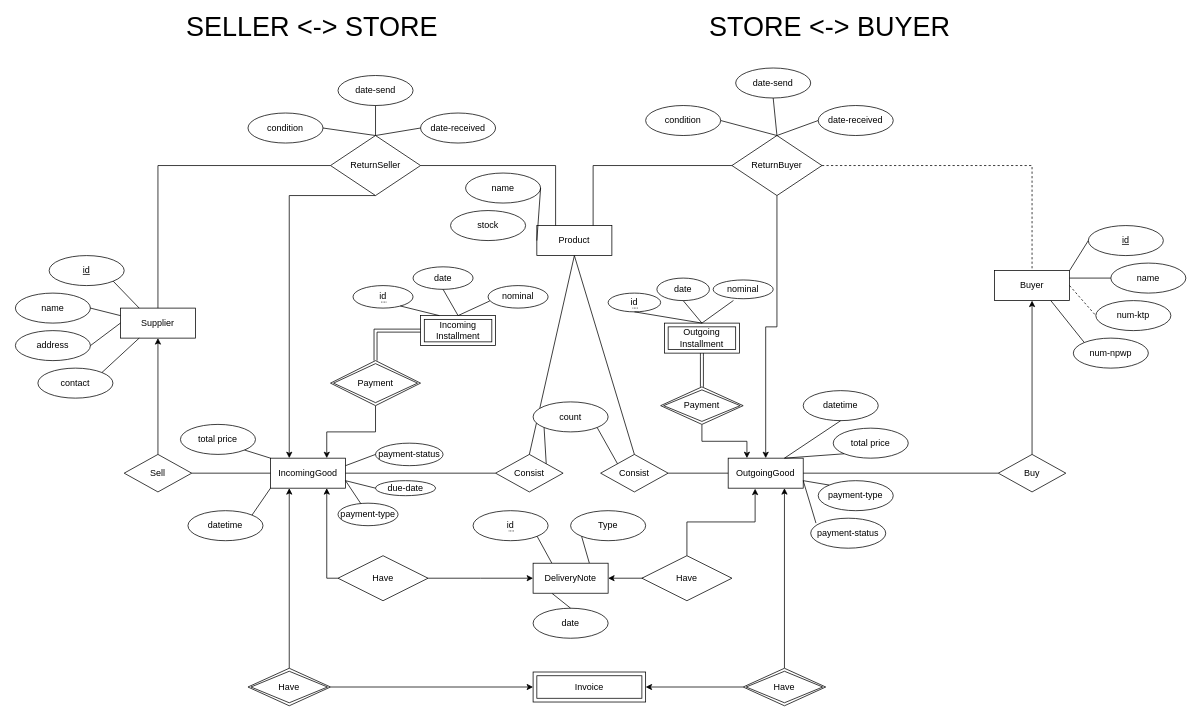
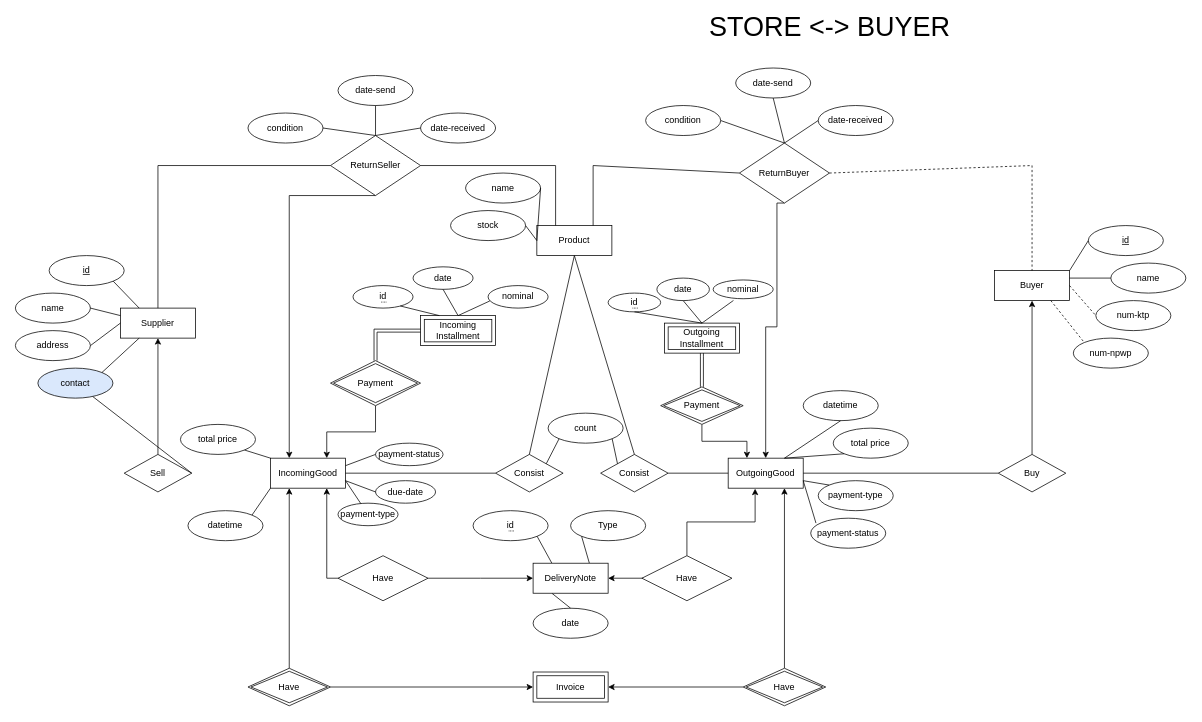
(312, 27) -> none
(777, 165) -> (784, 173)
none -> (530, 231)
(1067, 321) -> (1067, 321)
(75, 383) -> (75, 383)
(570, 417) -> (585, 428)
(231, 473) -> (143, 435)
(405, 488) -> (405, 492)
(589, 687) -> (570, 687)
